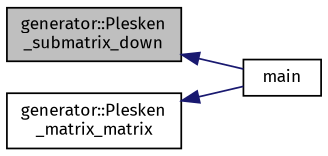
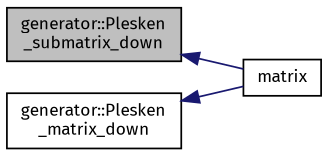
(282, 78) -> (282, 78)
(94, 121) -> (94, 121)
